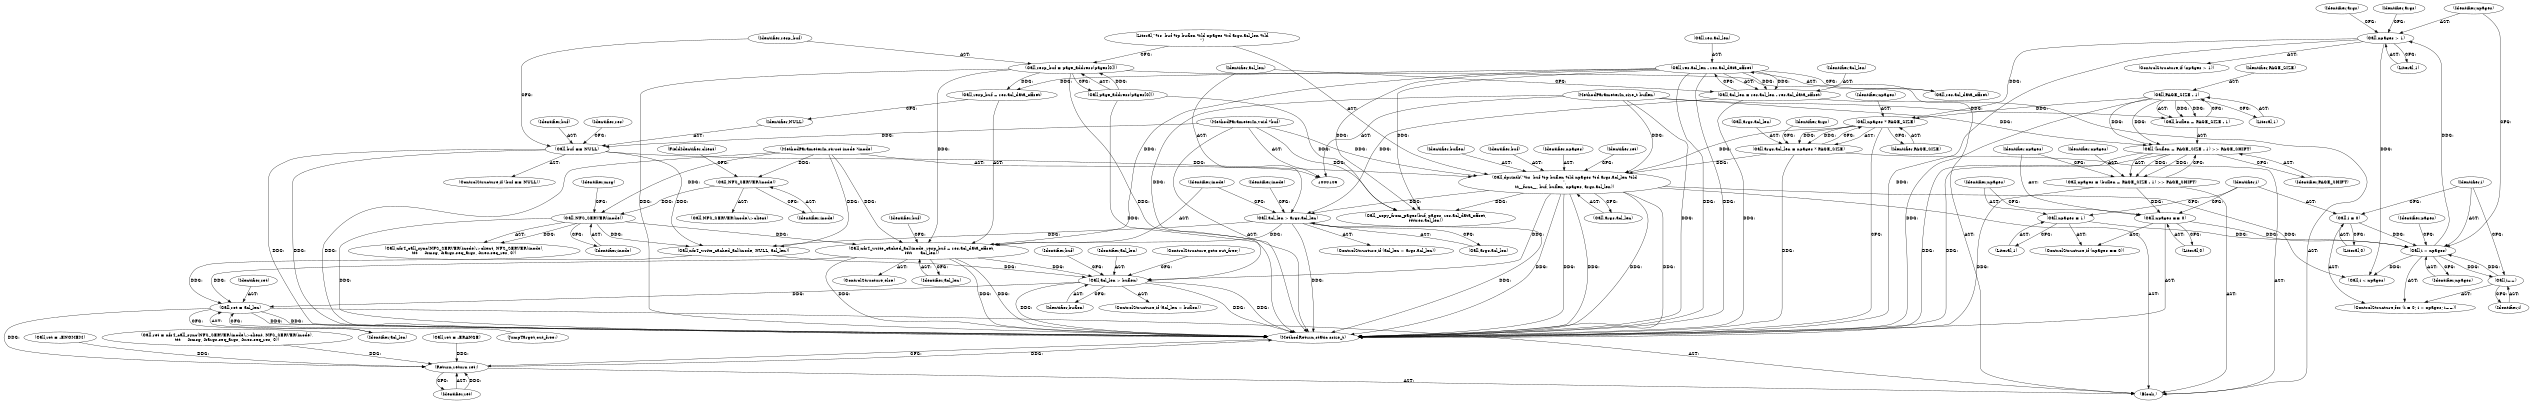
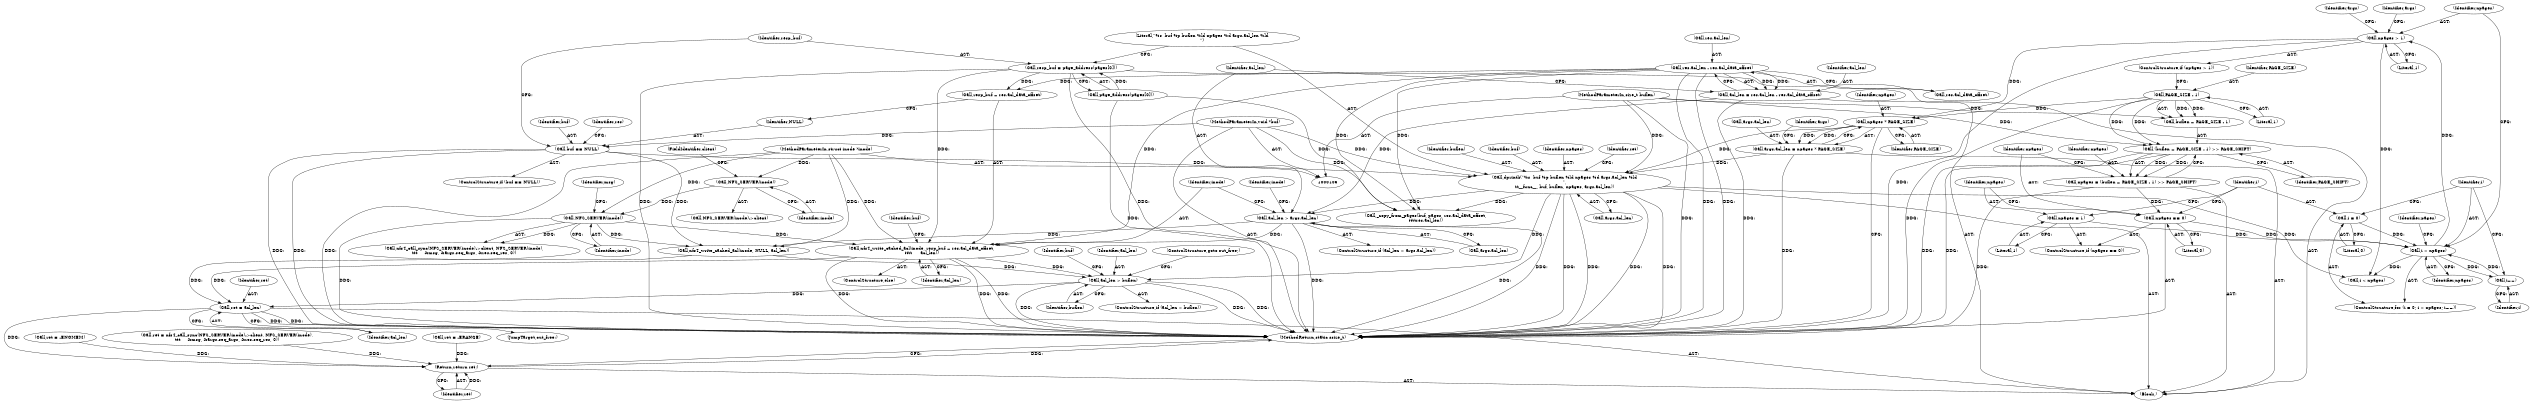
(2212, 108) -> (2177, 80)
(1202, 114) -> none
(2460, 293) -> none
(368, 328) -> (374, 328)
